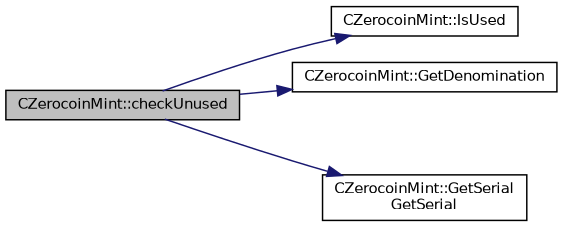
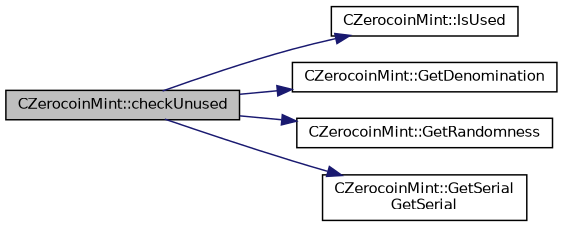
none -> (425, 133)
